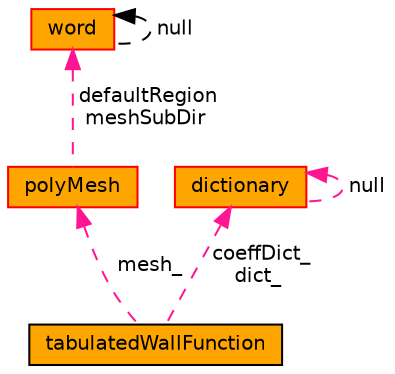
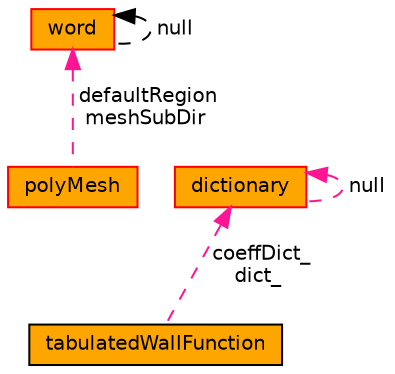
(106, 278) -> none
